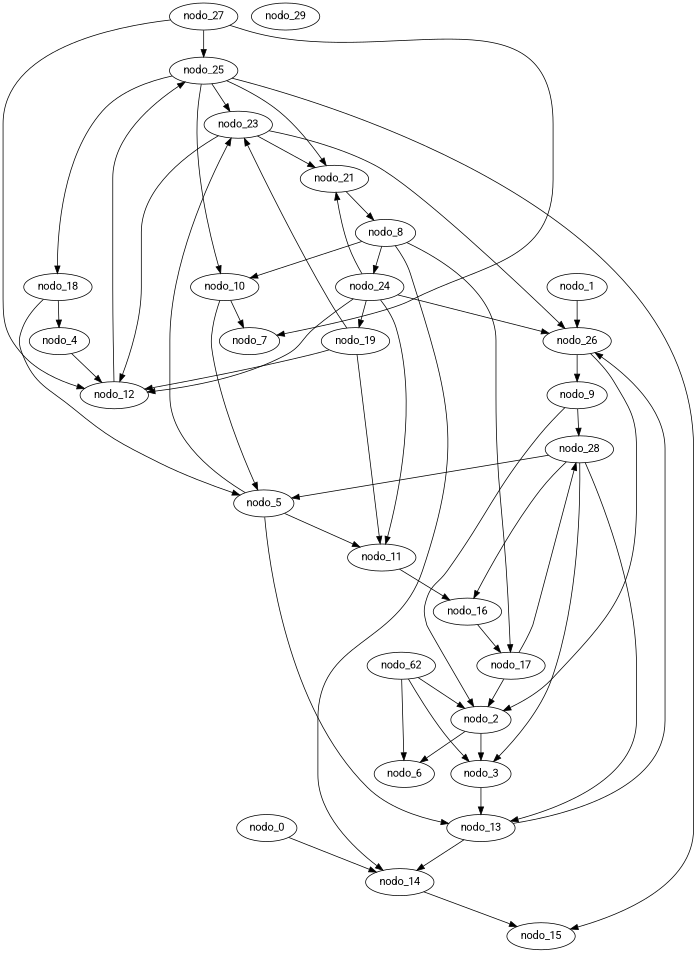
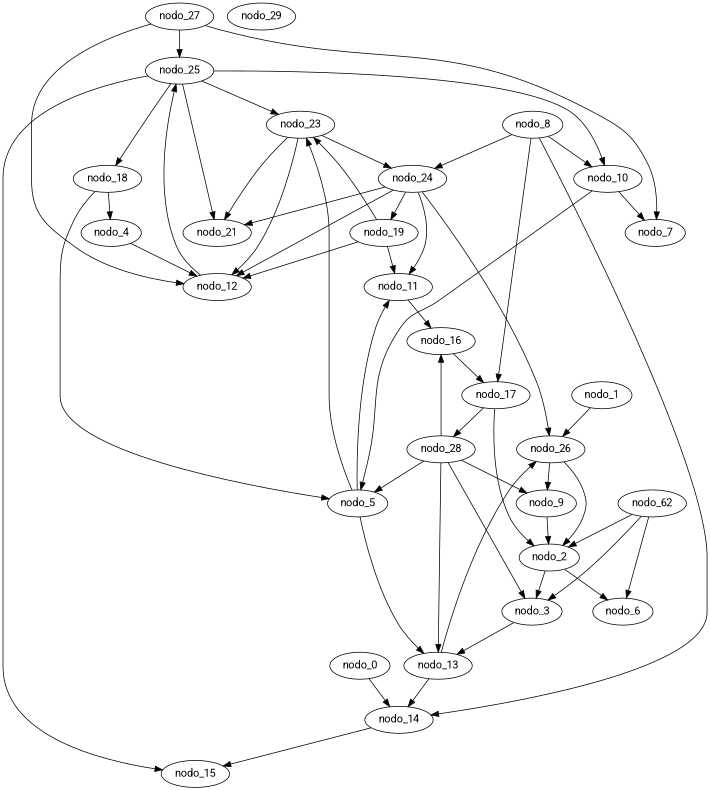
(357, 203) -> none
(428, 204) -> (353, 150)
(578, 419) -> (491, 475)
